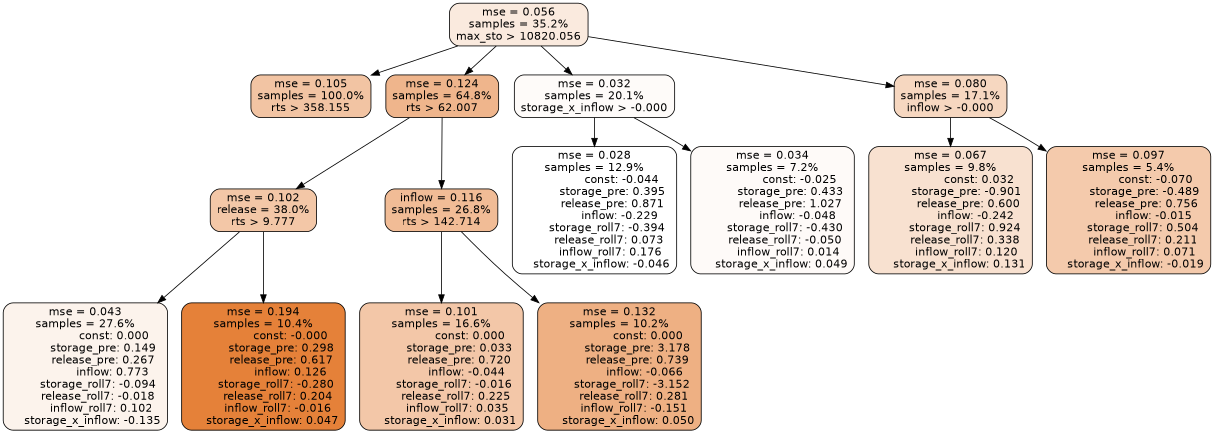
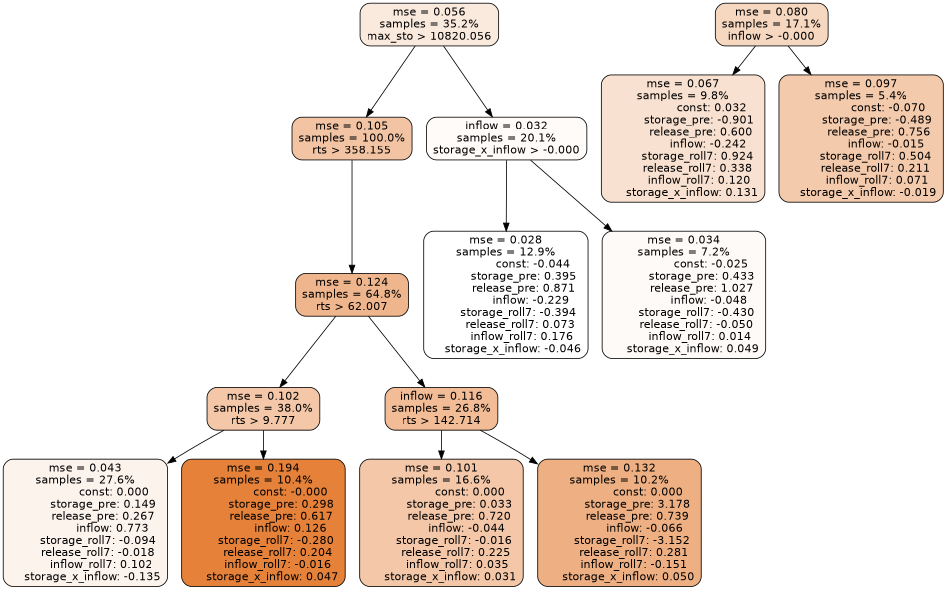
(484, 58) -> (352, 213)
(737, 61) -> none
(594, 96) -> (507, 139)
(263, 210) -> (263, 409)
